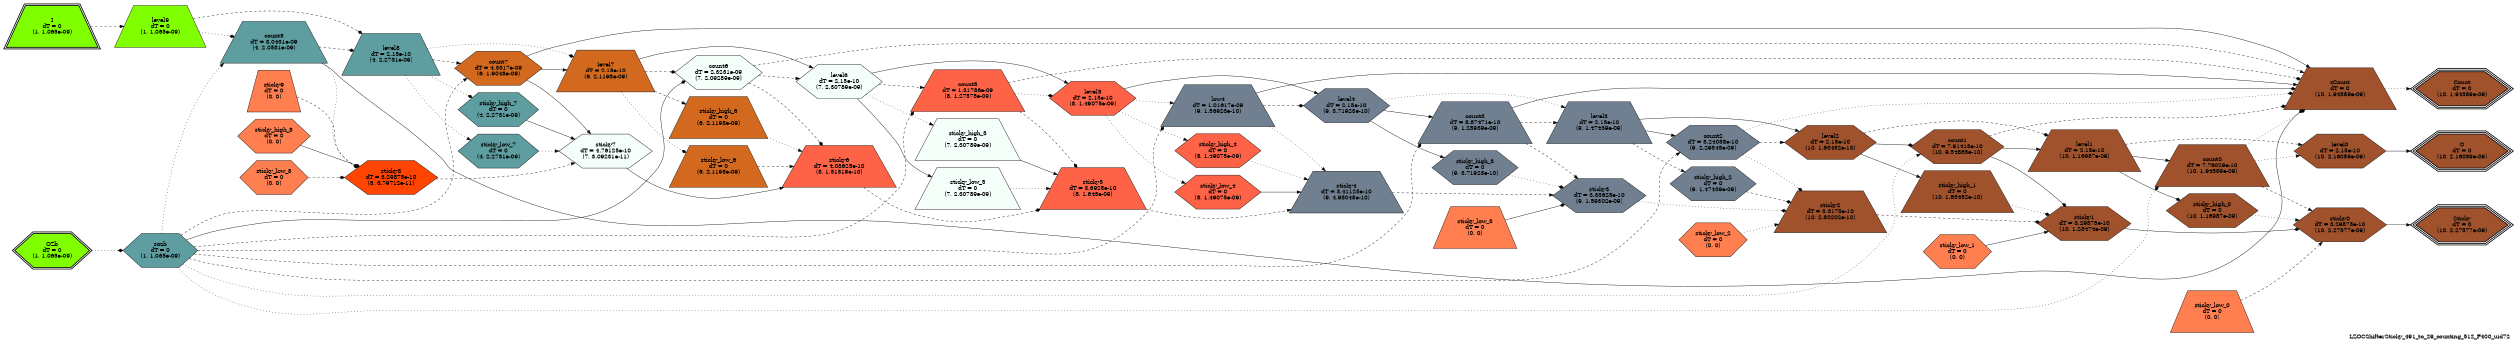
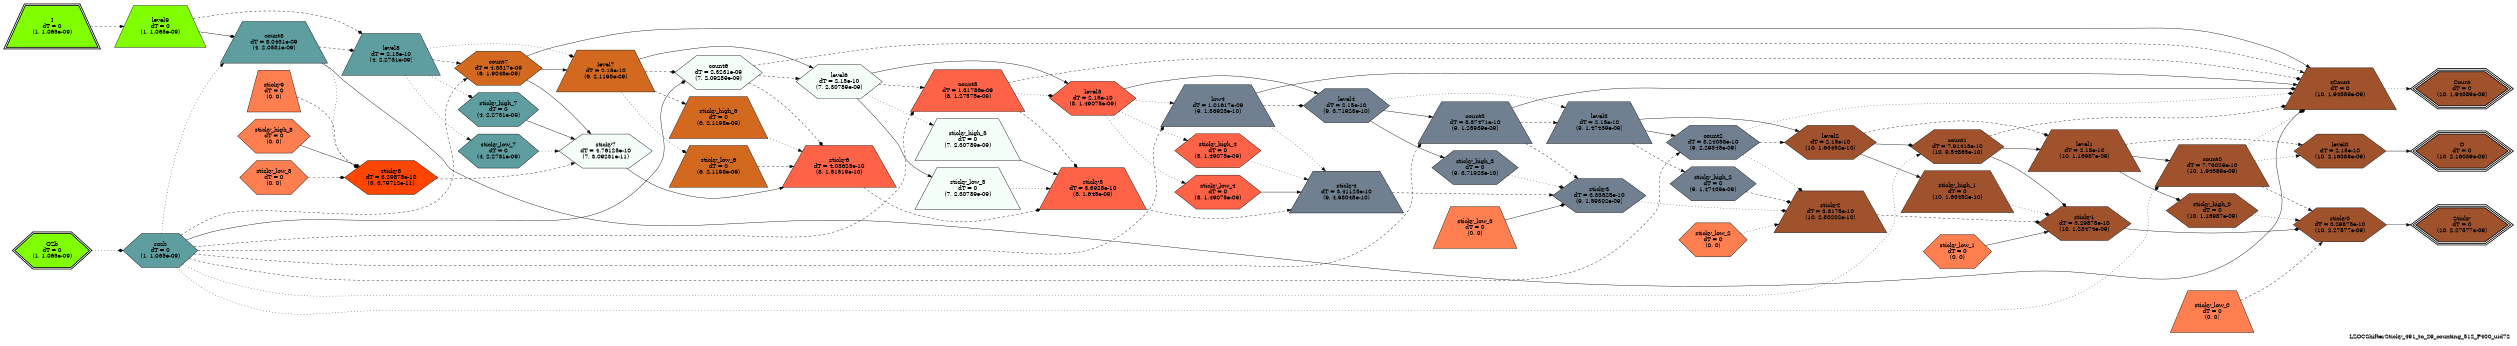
(214, 34) -> (214, 34)
